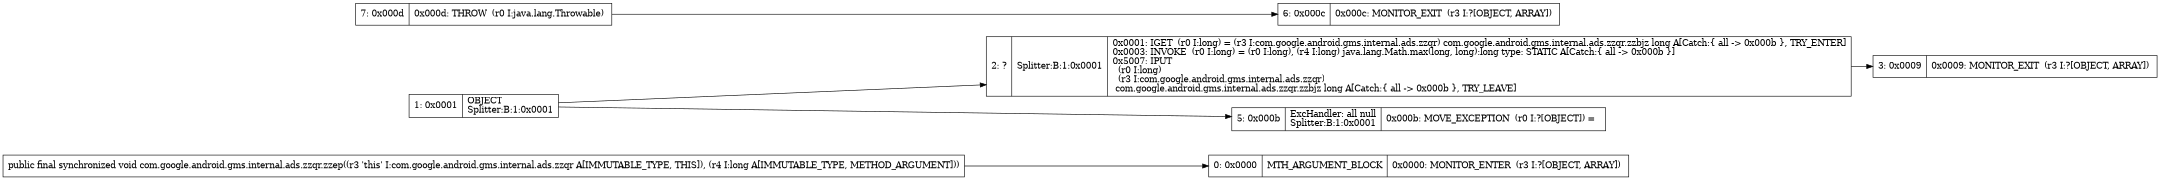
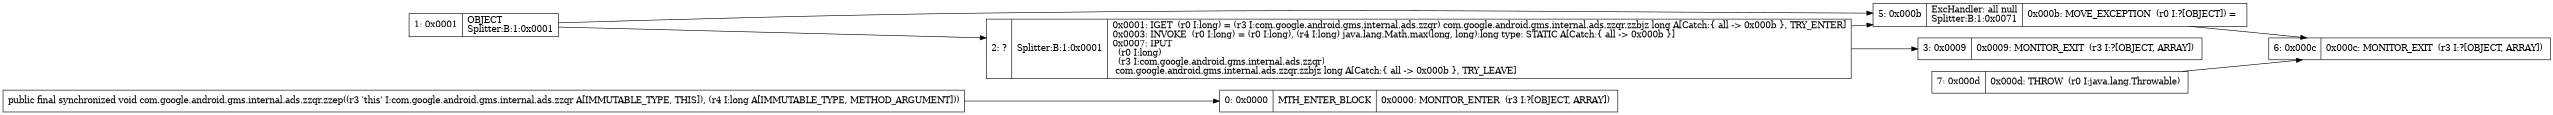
none -> (1859, 26)
none -> (2245, 32)
(1145, 62) -> (1145, 44)
(1333, 124) -> (1974, 19)
(1325, 166) -> (1325, 101)
